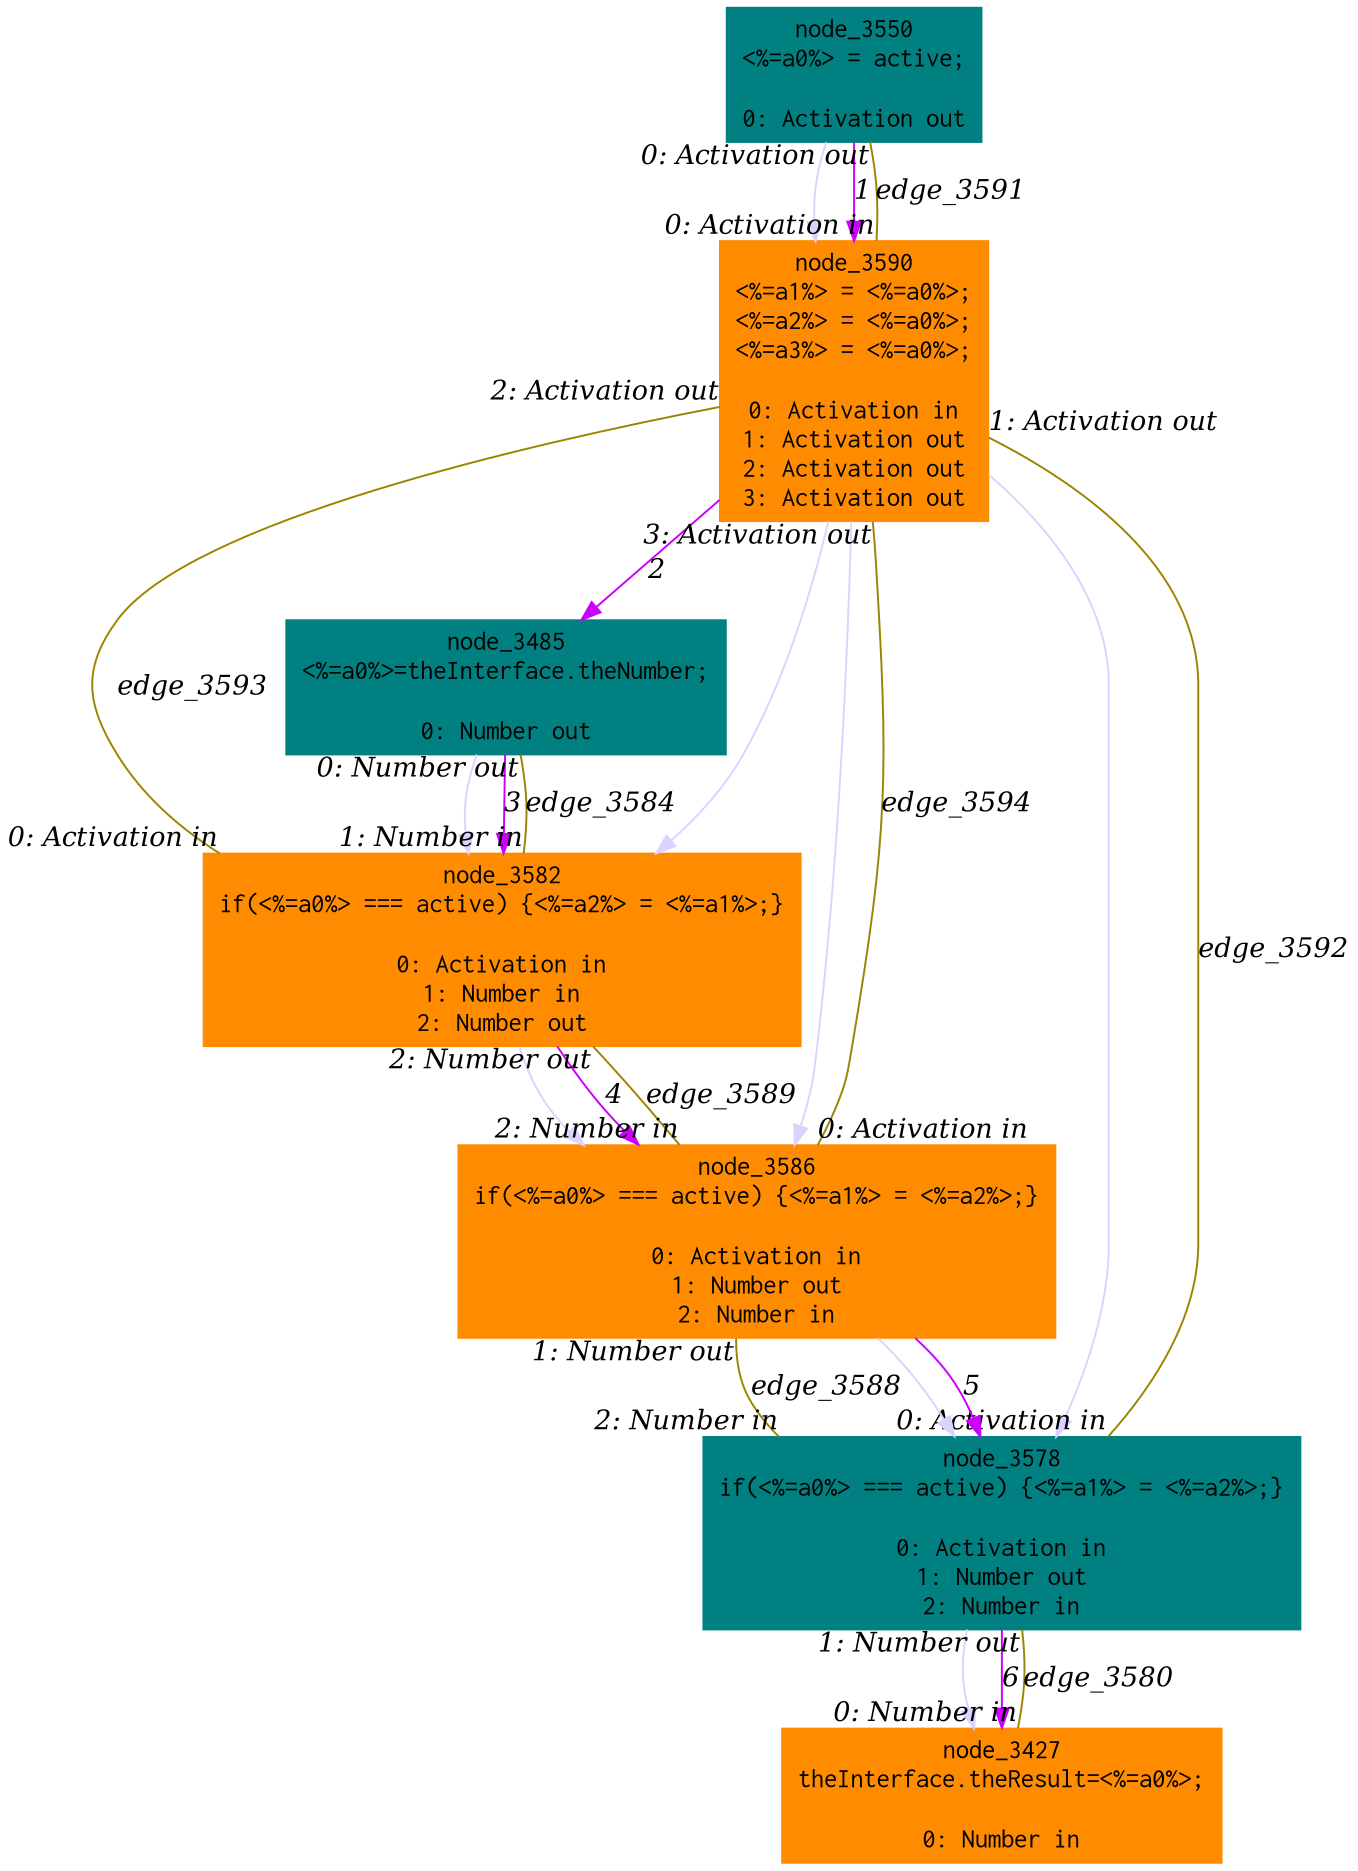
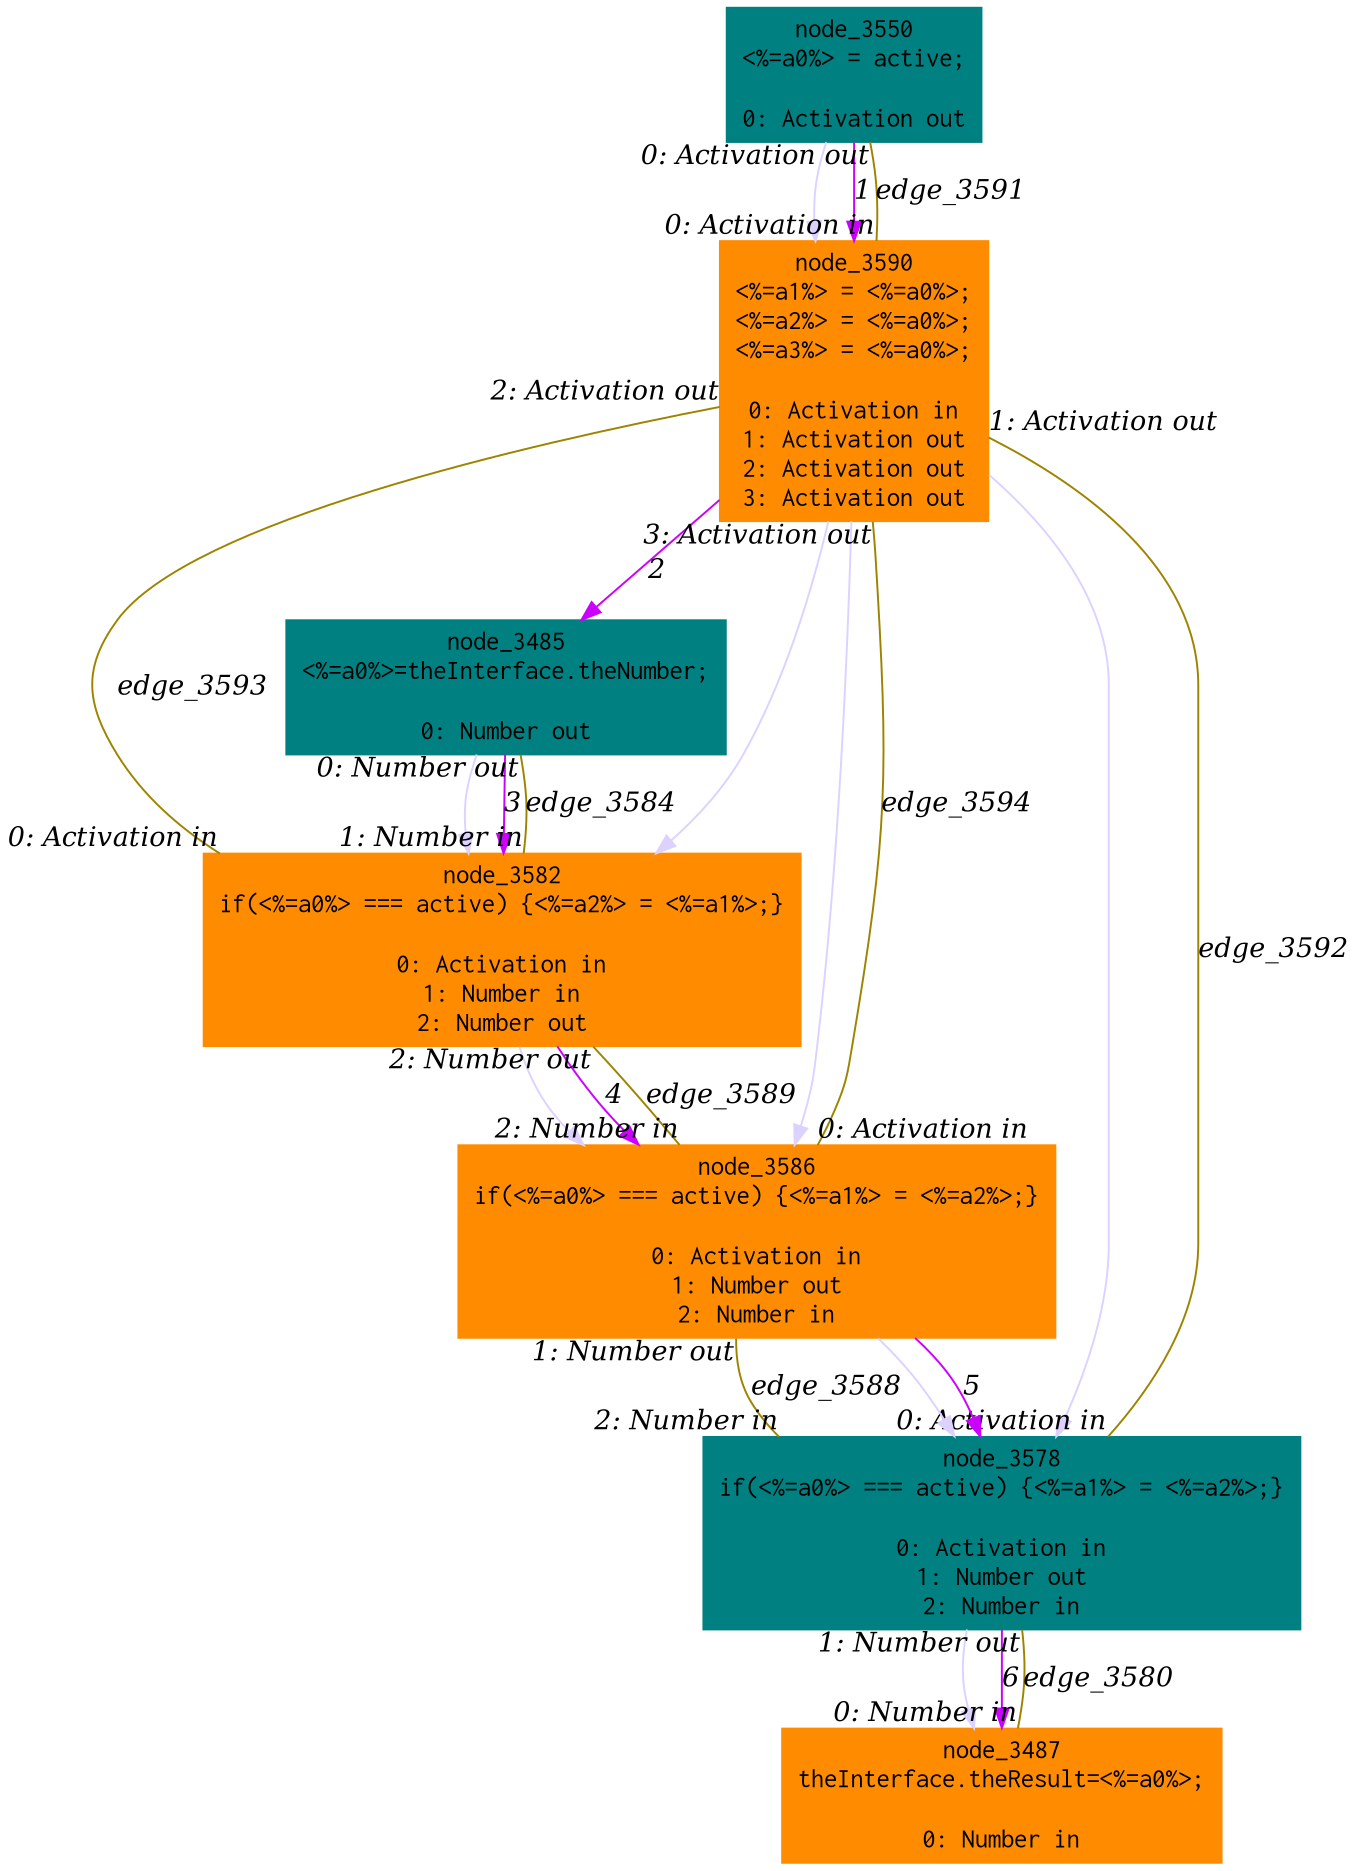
(1002, 1796) -> (1002, 1796)
